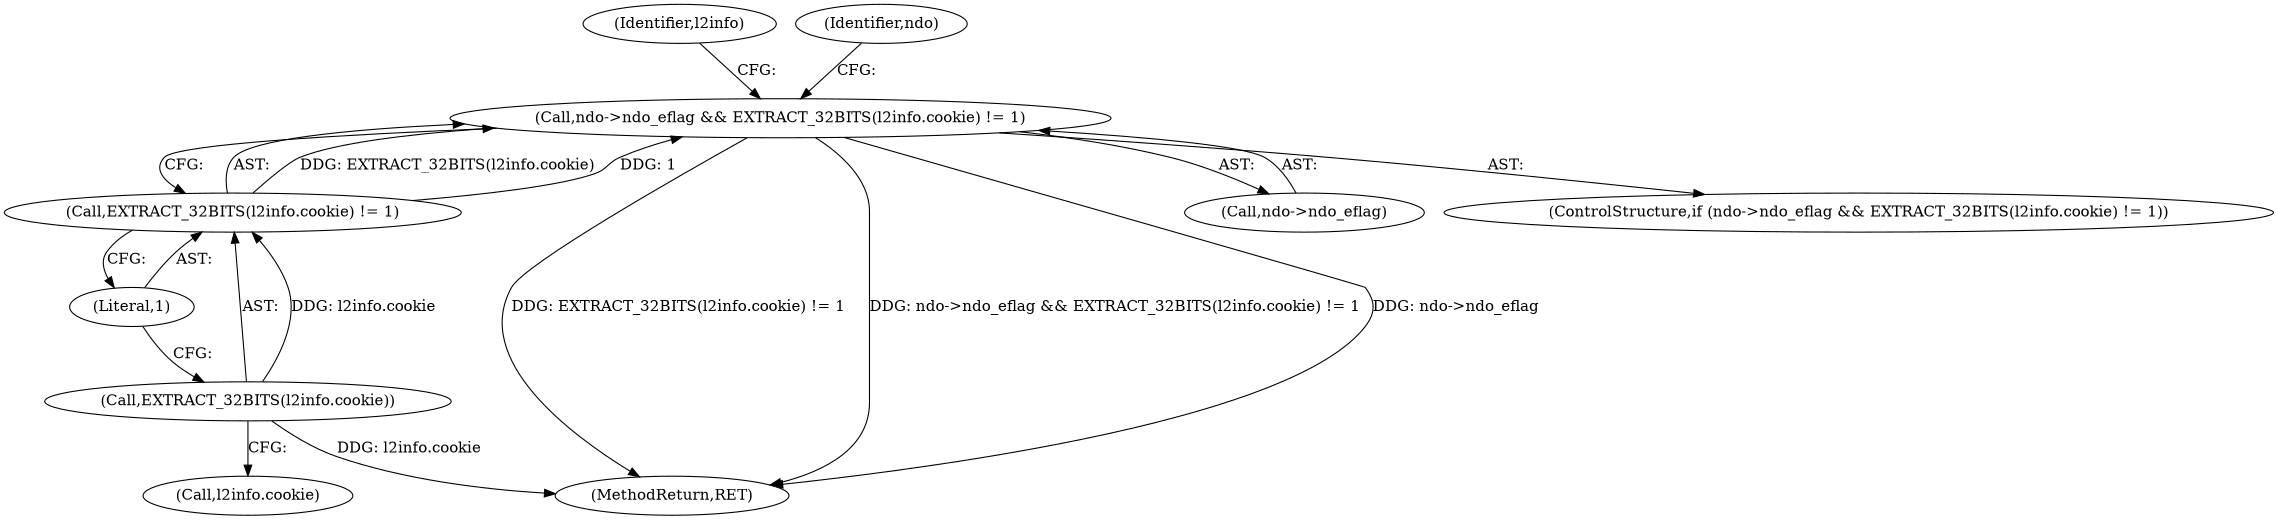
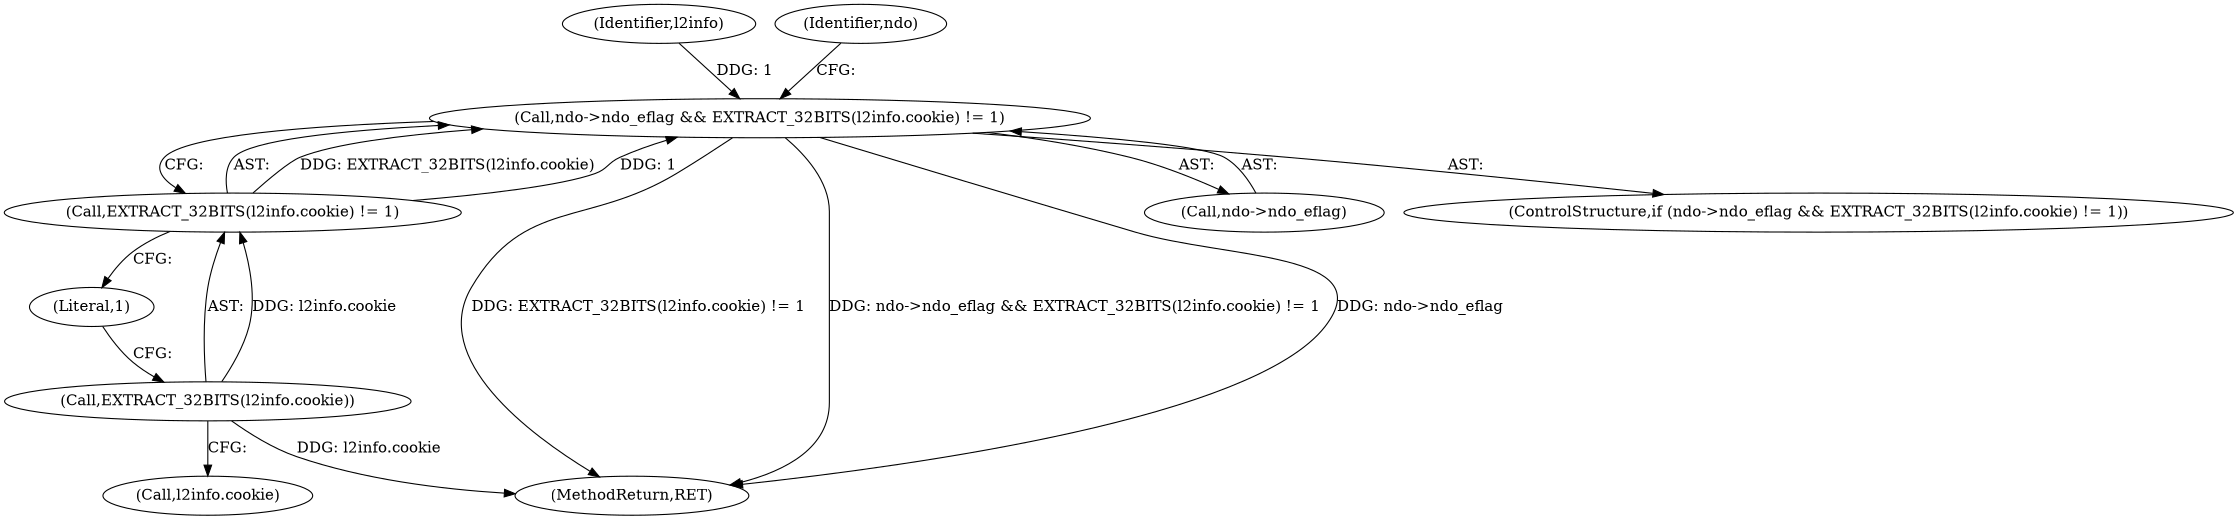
(759, 71) -> (745, 71)
(167, 261) -> none
